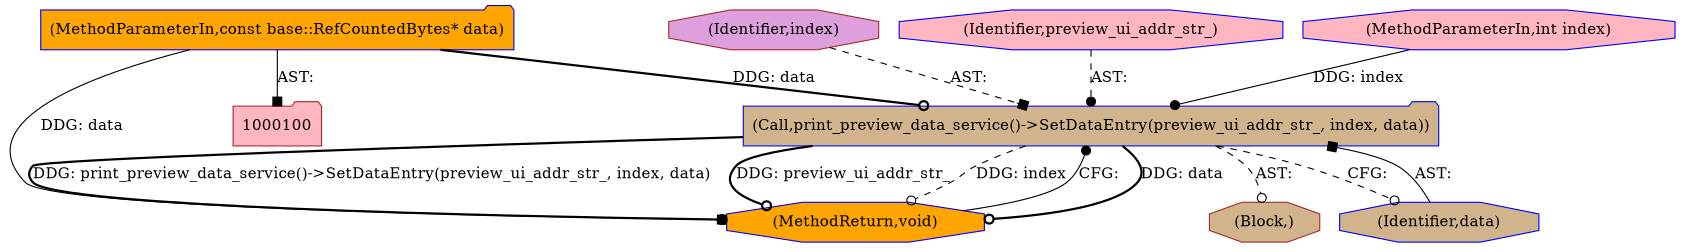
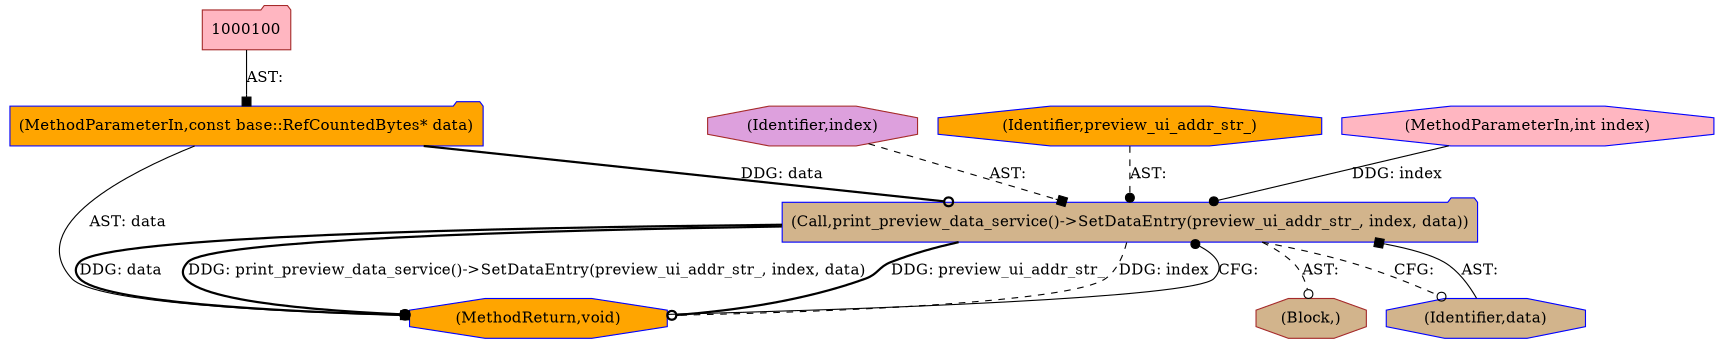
(1091, 30) -> (1130, 126)
(277, 72) -> (247, 72)
(82, 126) -> (128, 222)
